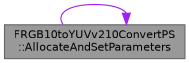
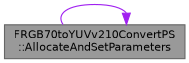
(95, 42) -> (95, 42)
